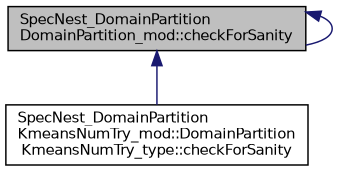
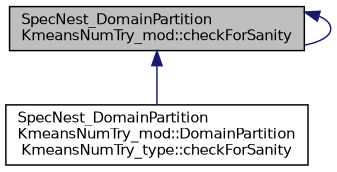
(157, 29) -> (157, 29)
